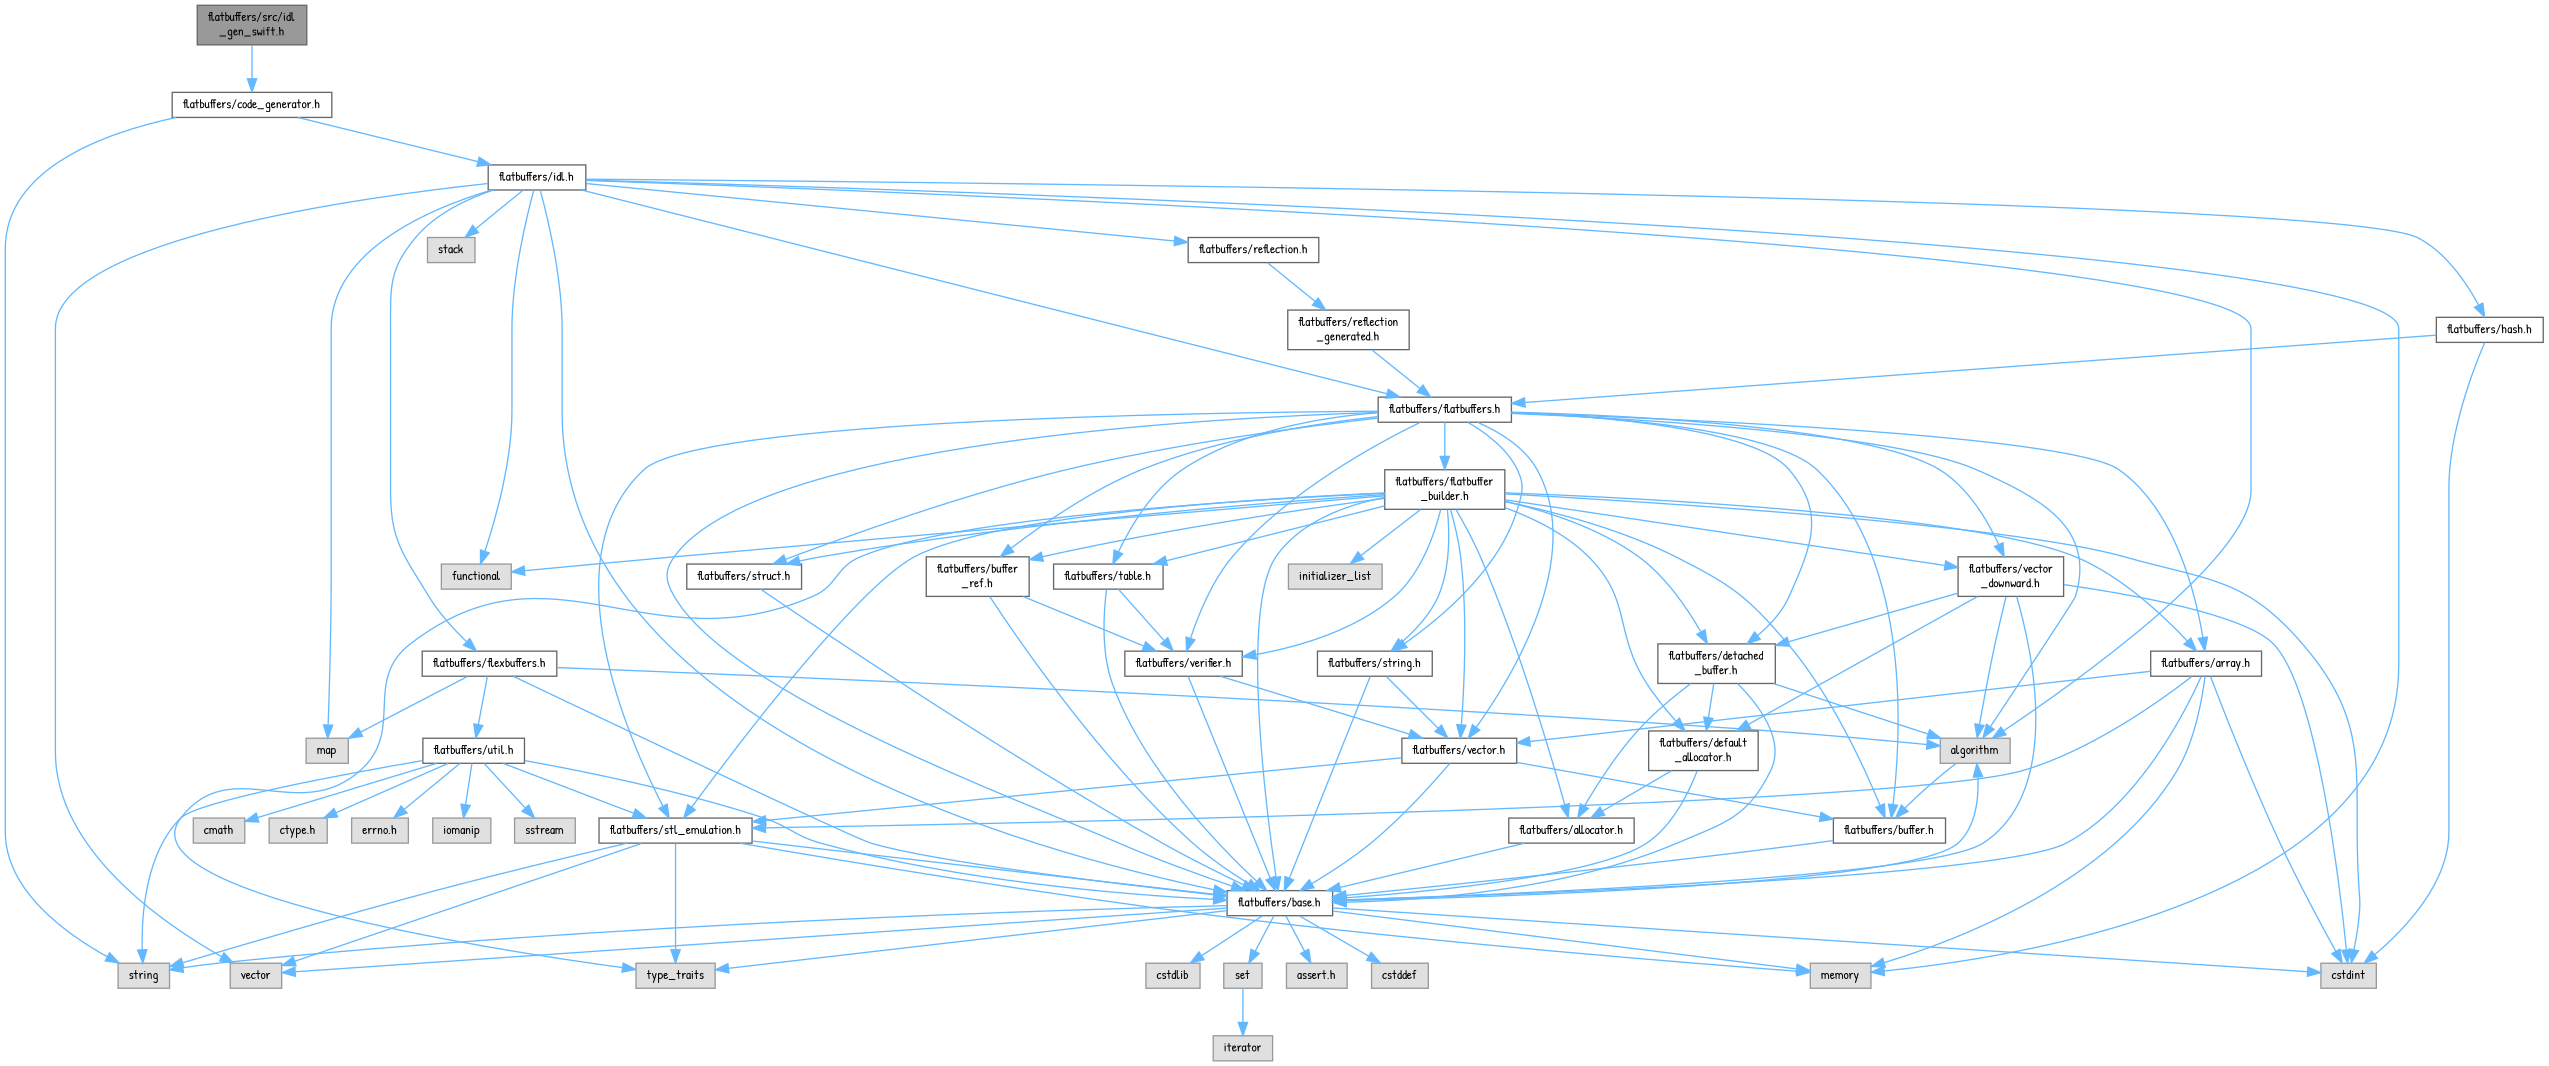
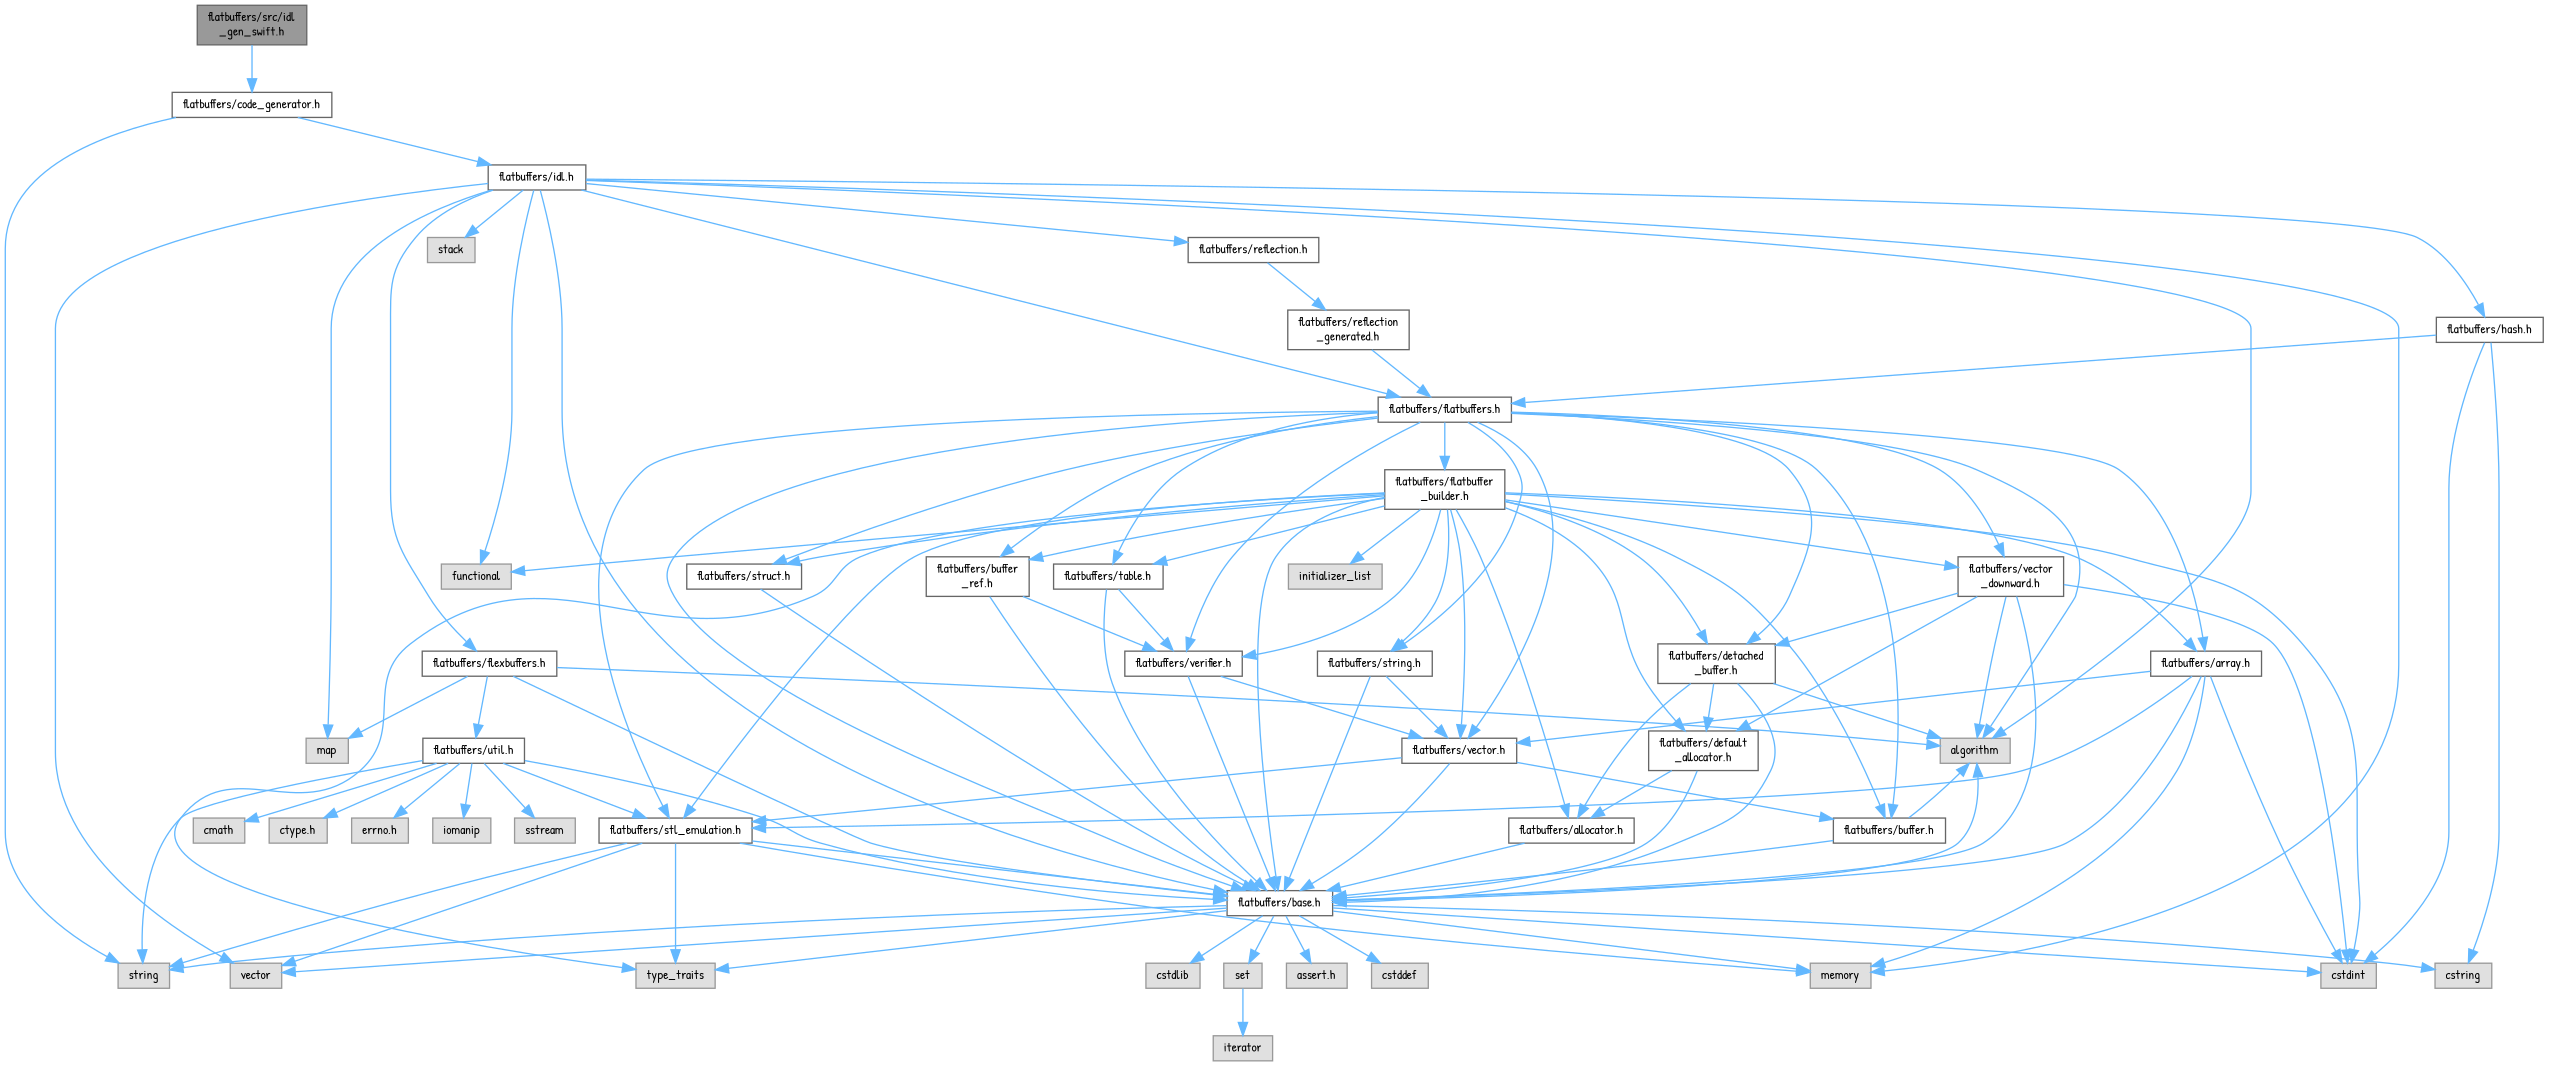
(1921, 793) -> (1935, 796)
none -> (2463, 976)
